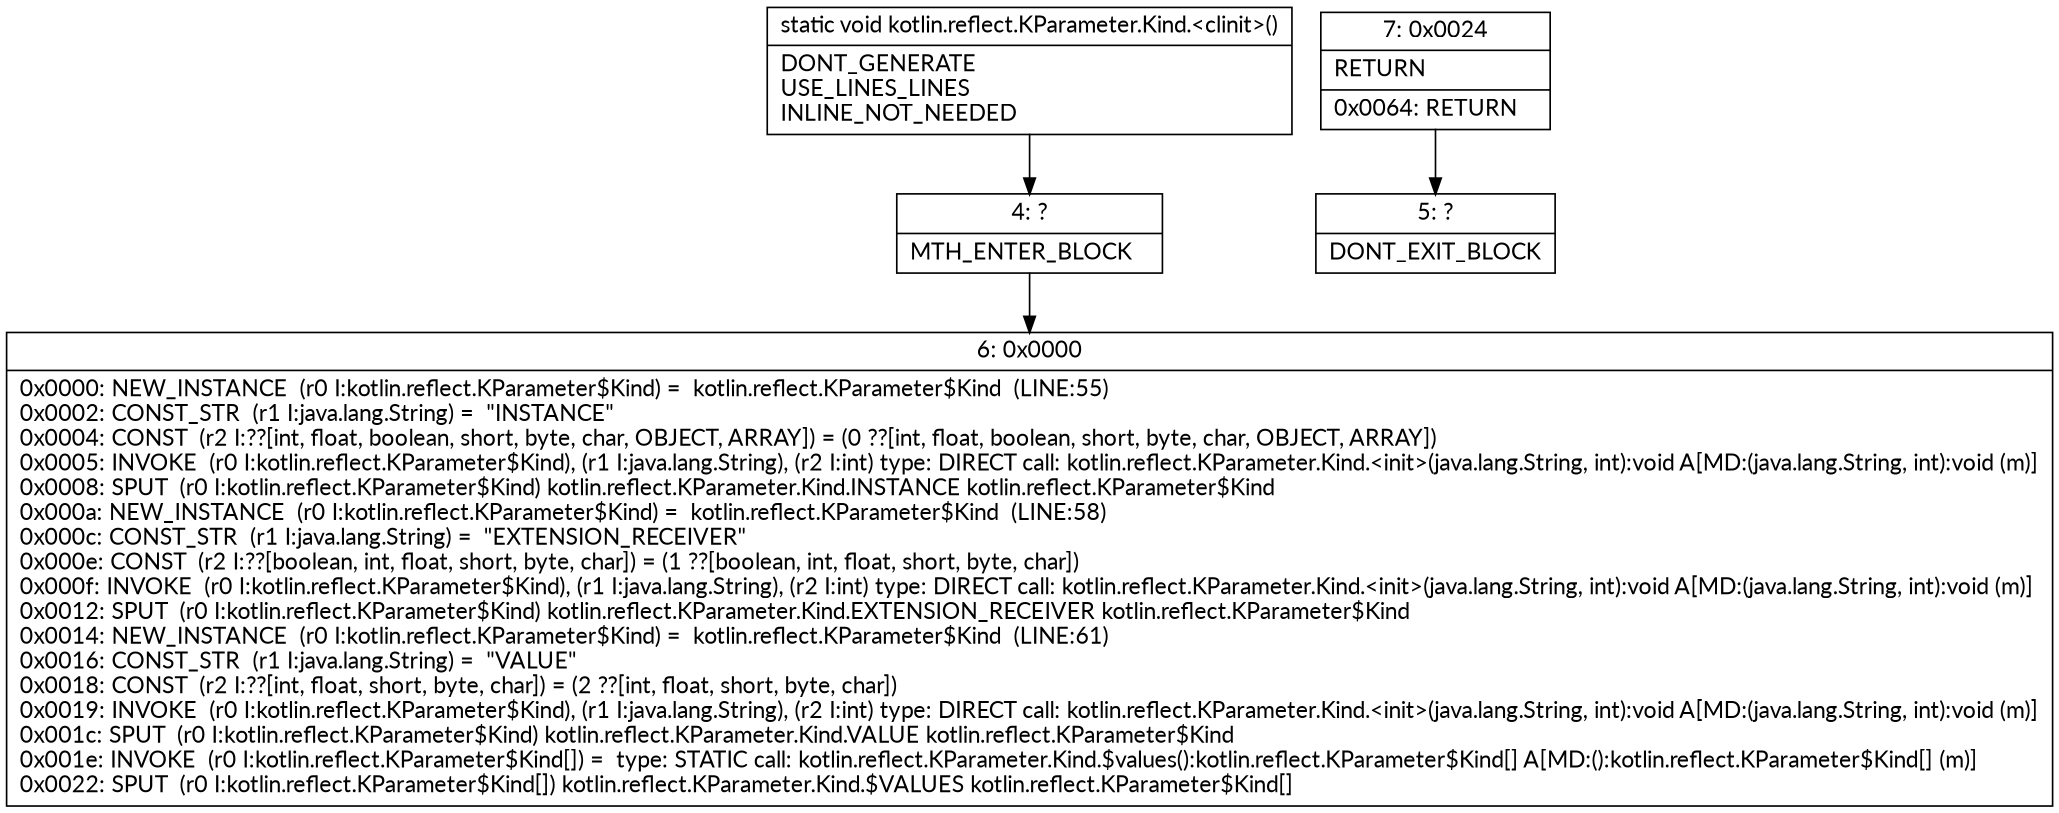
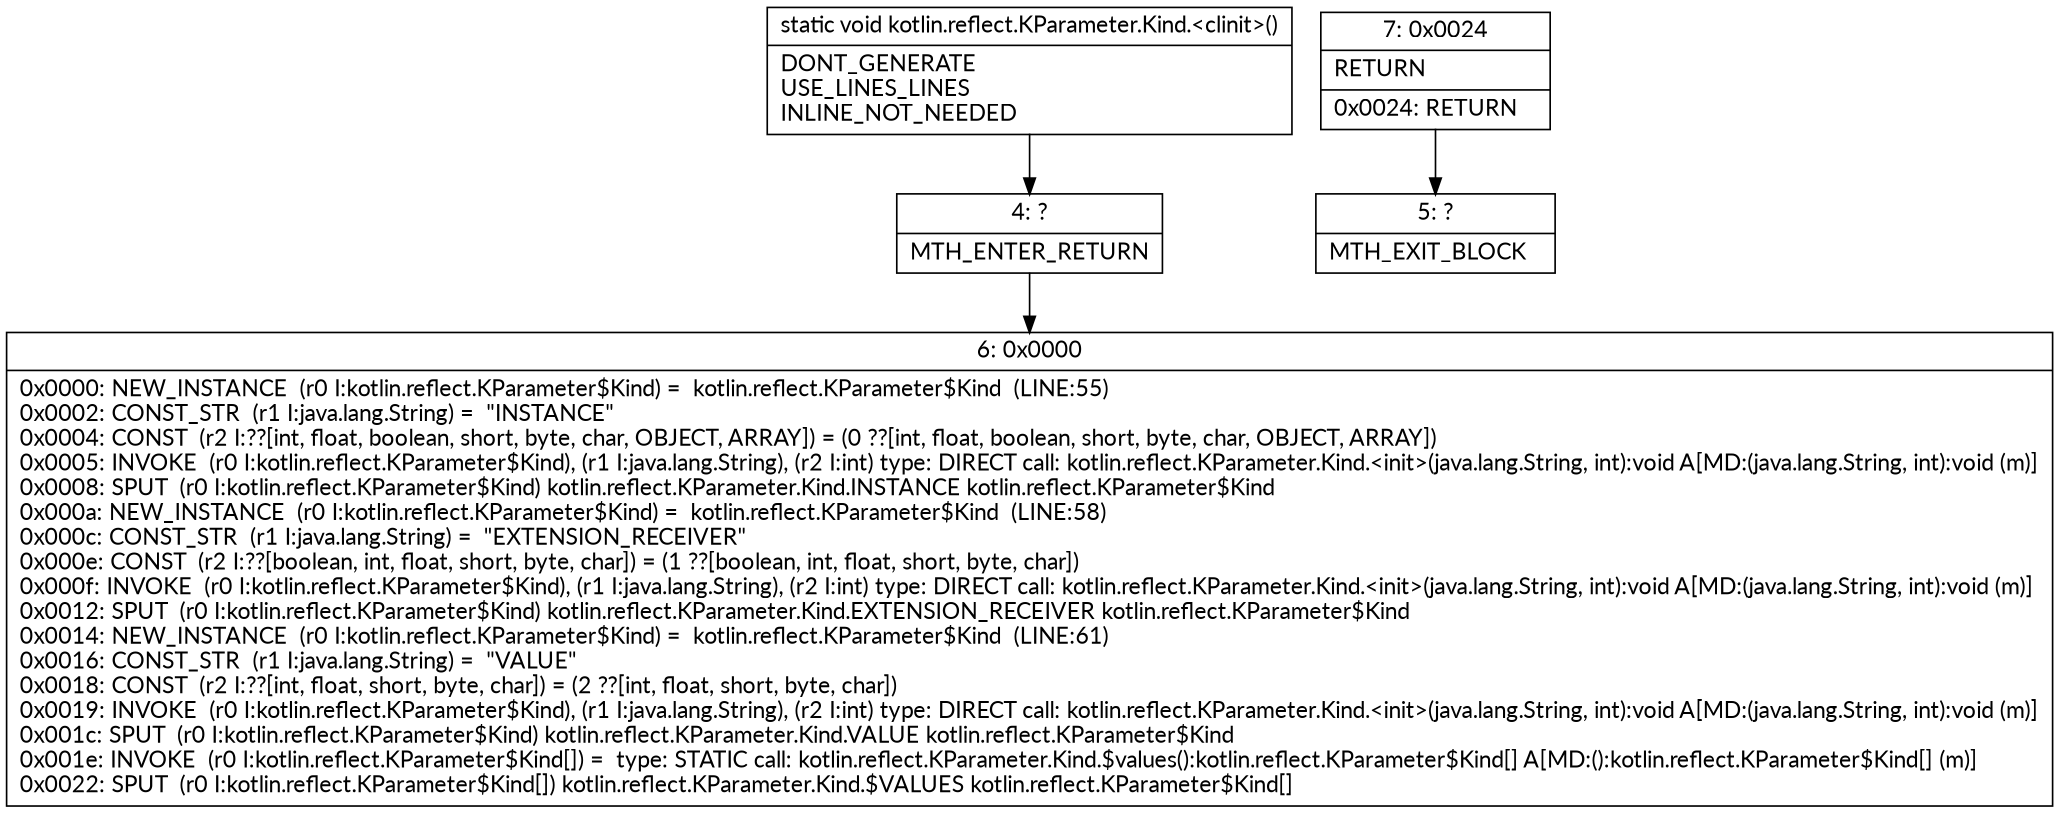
(1436, 109) -> (1436, 109)
(1021, 252) -> (1030, 252)
(1436, 252) -> (1428, 252)
